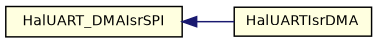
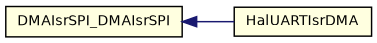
(94, 22) -> (94, 22)
